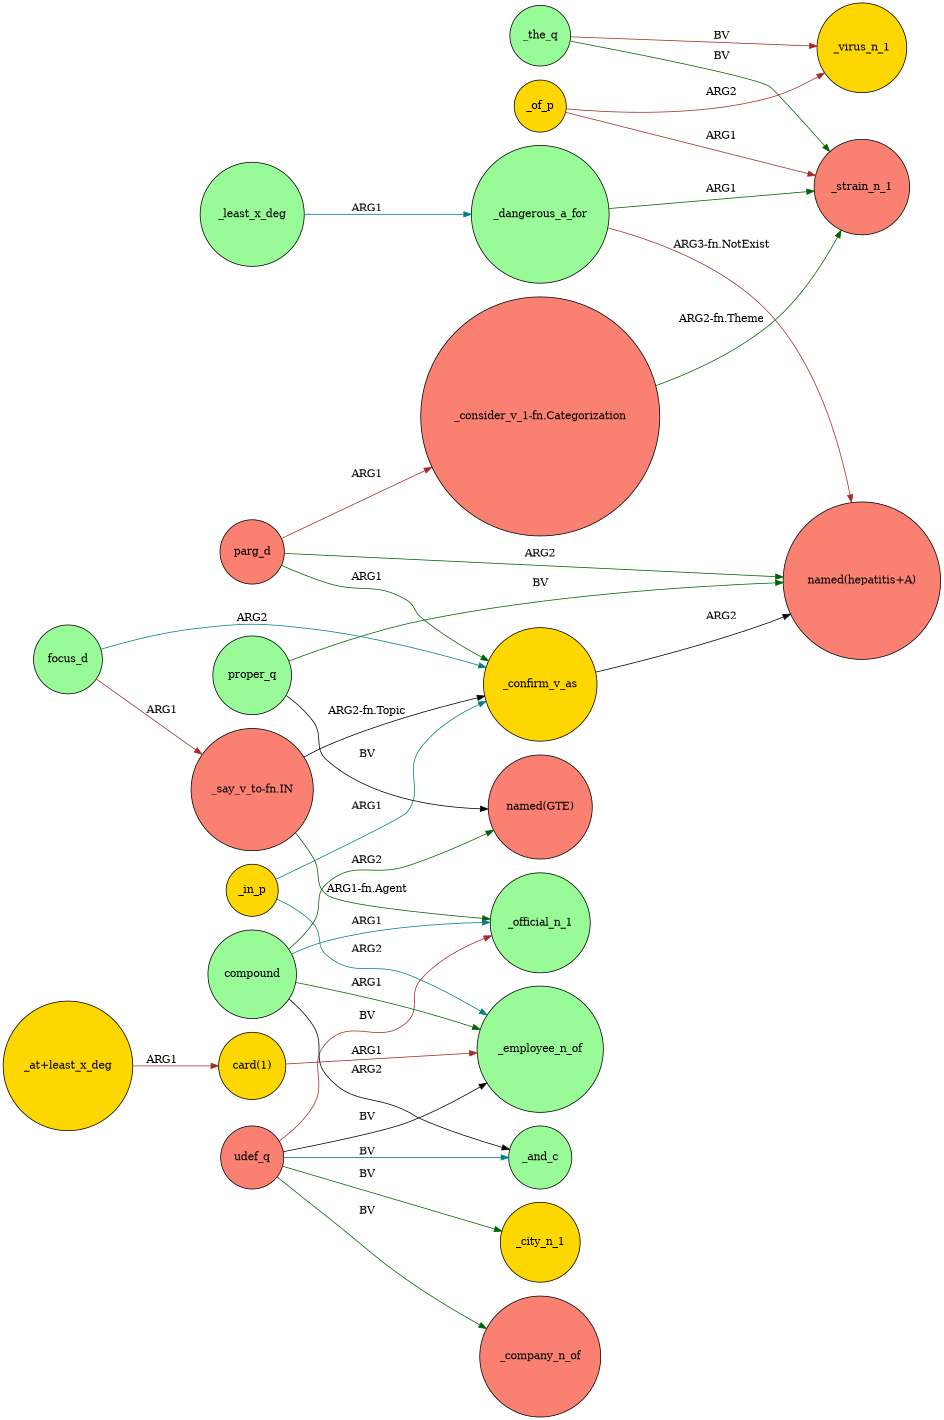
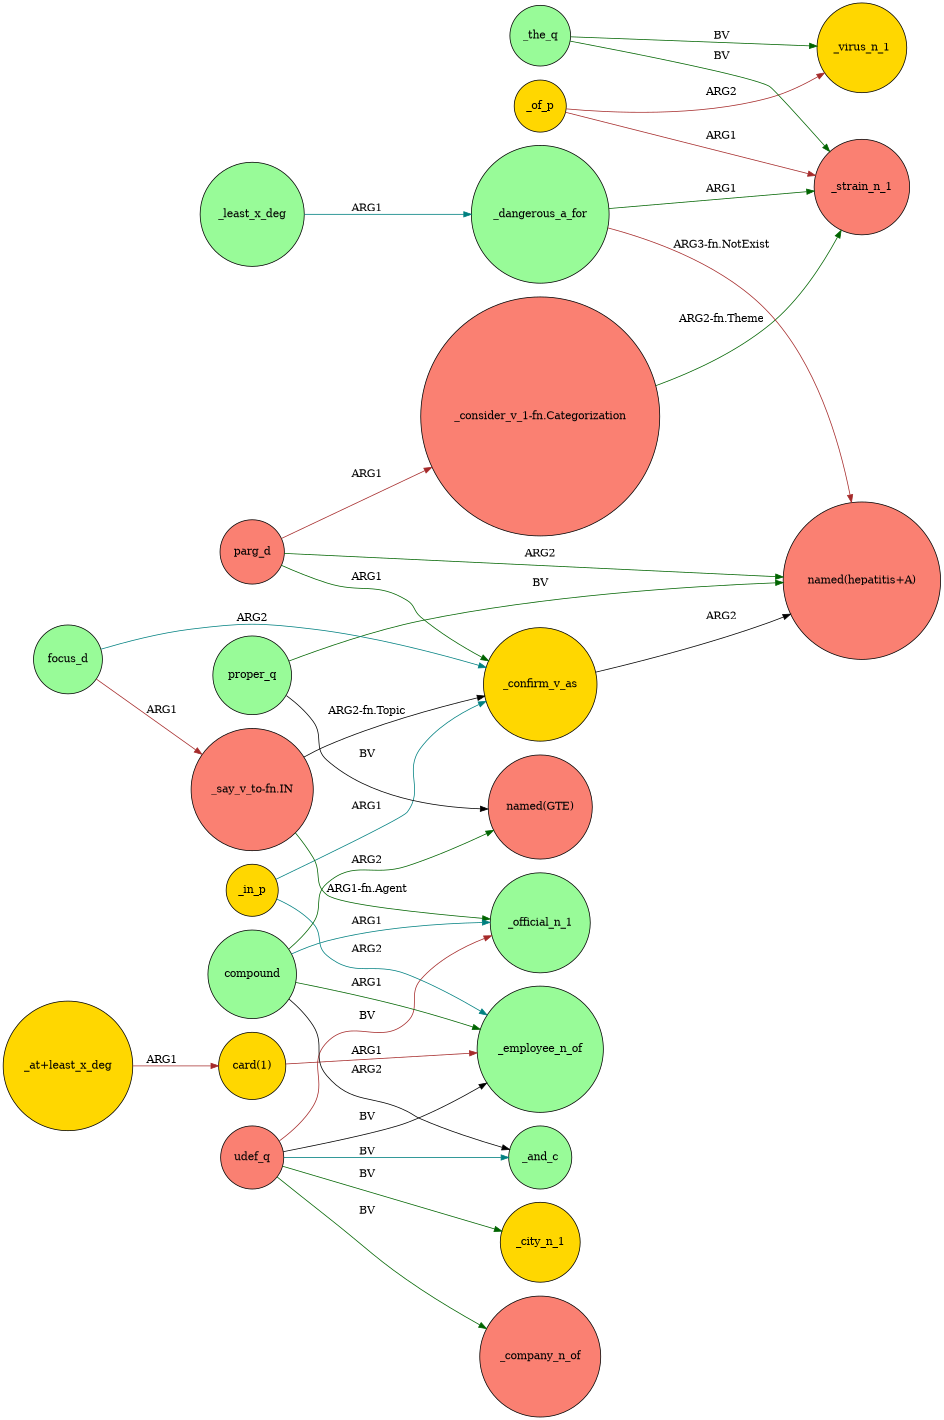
(690, 41) -> (690, 41)
